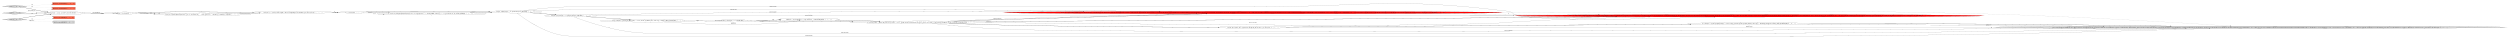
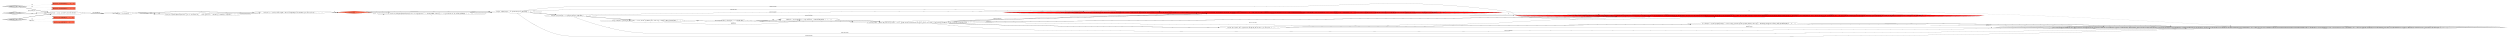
(354, 12) -> (354, 12)
(64, 22) -> (64, 22)
